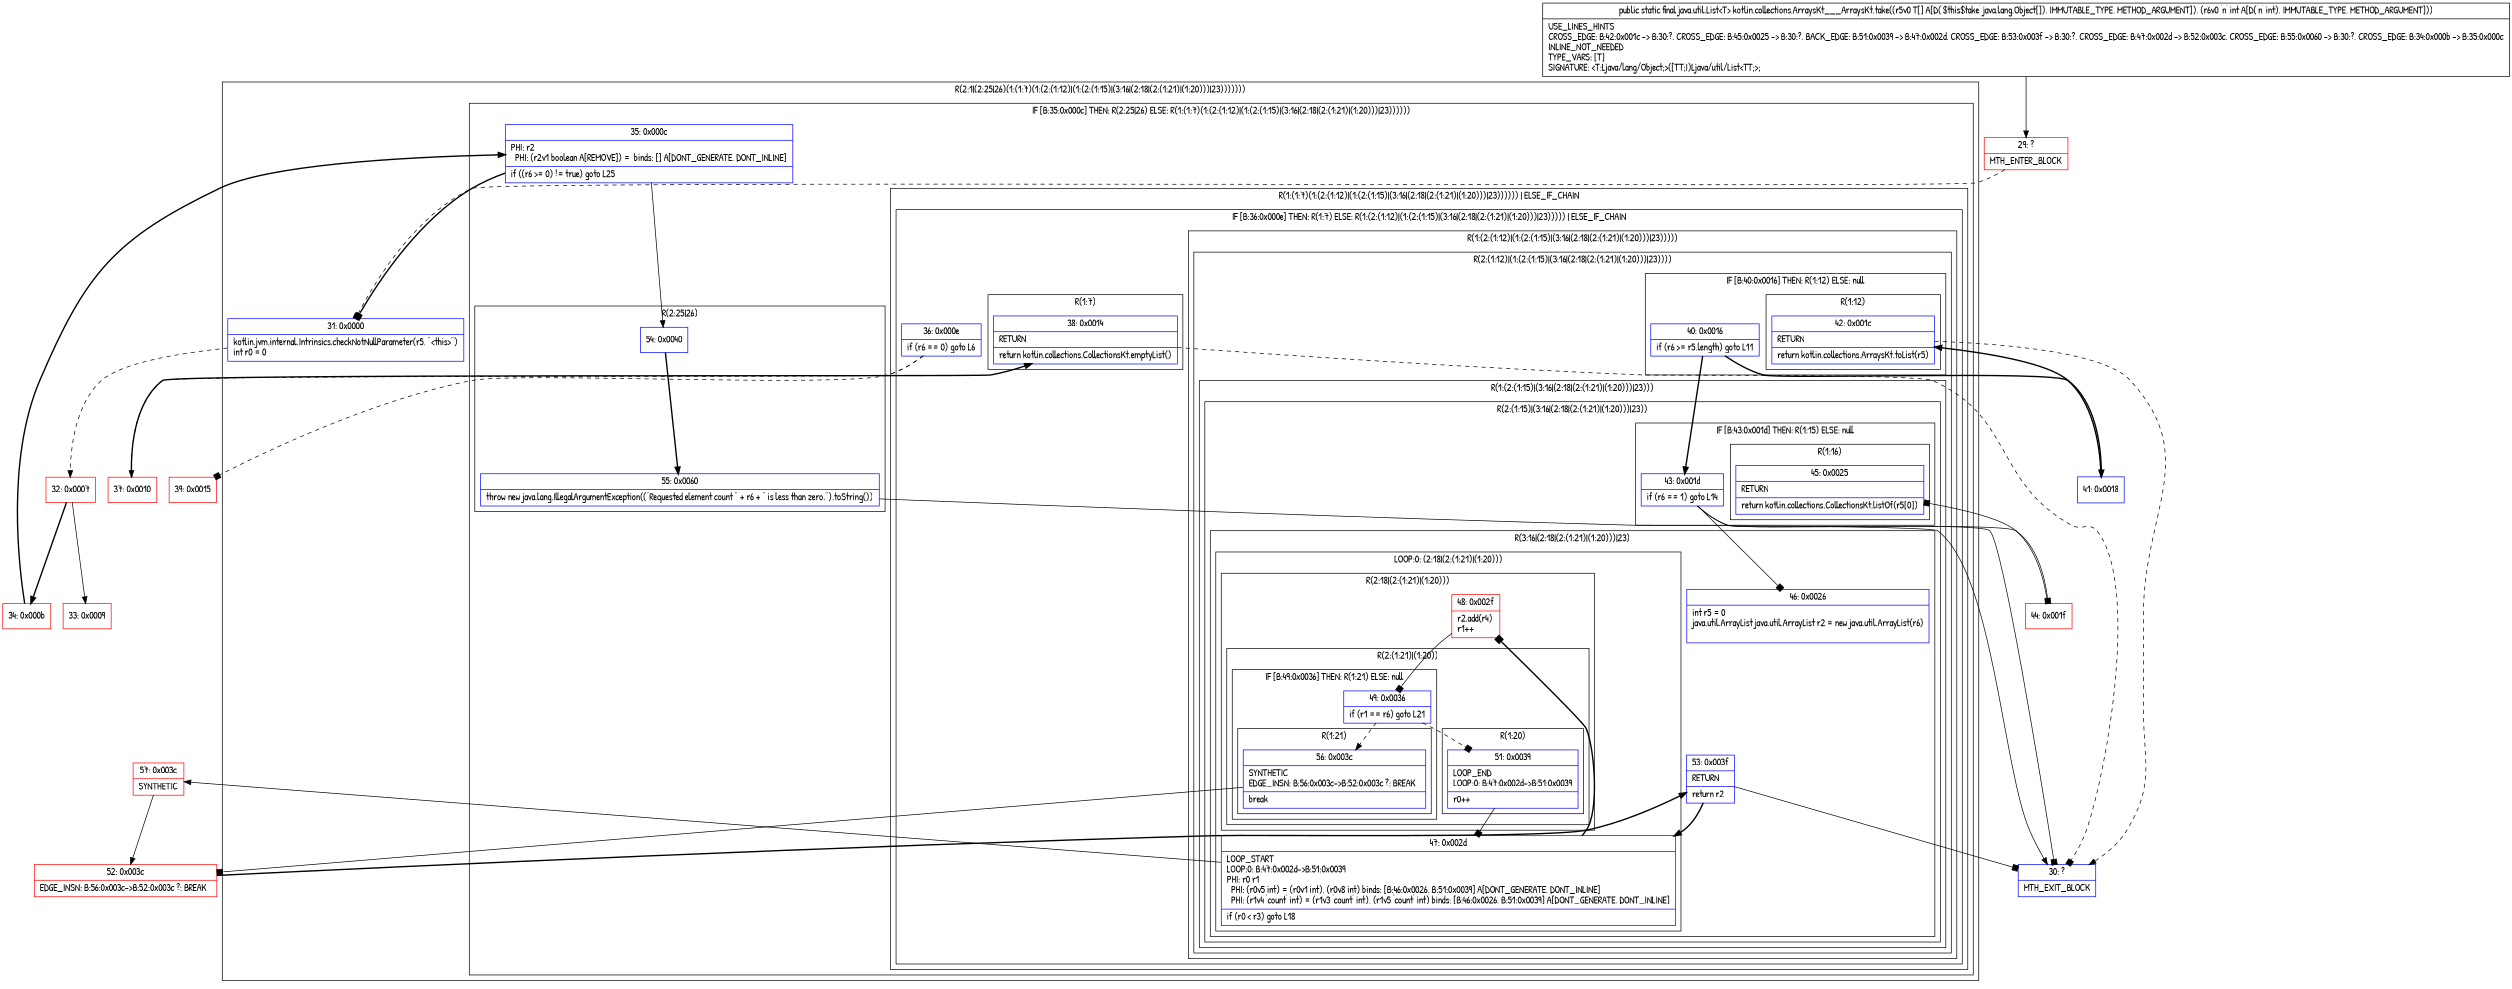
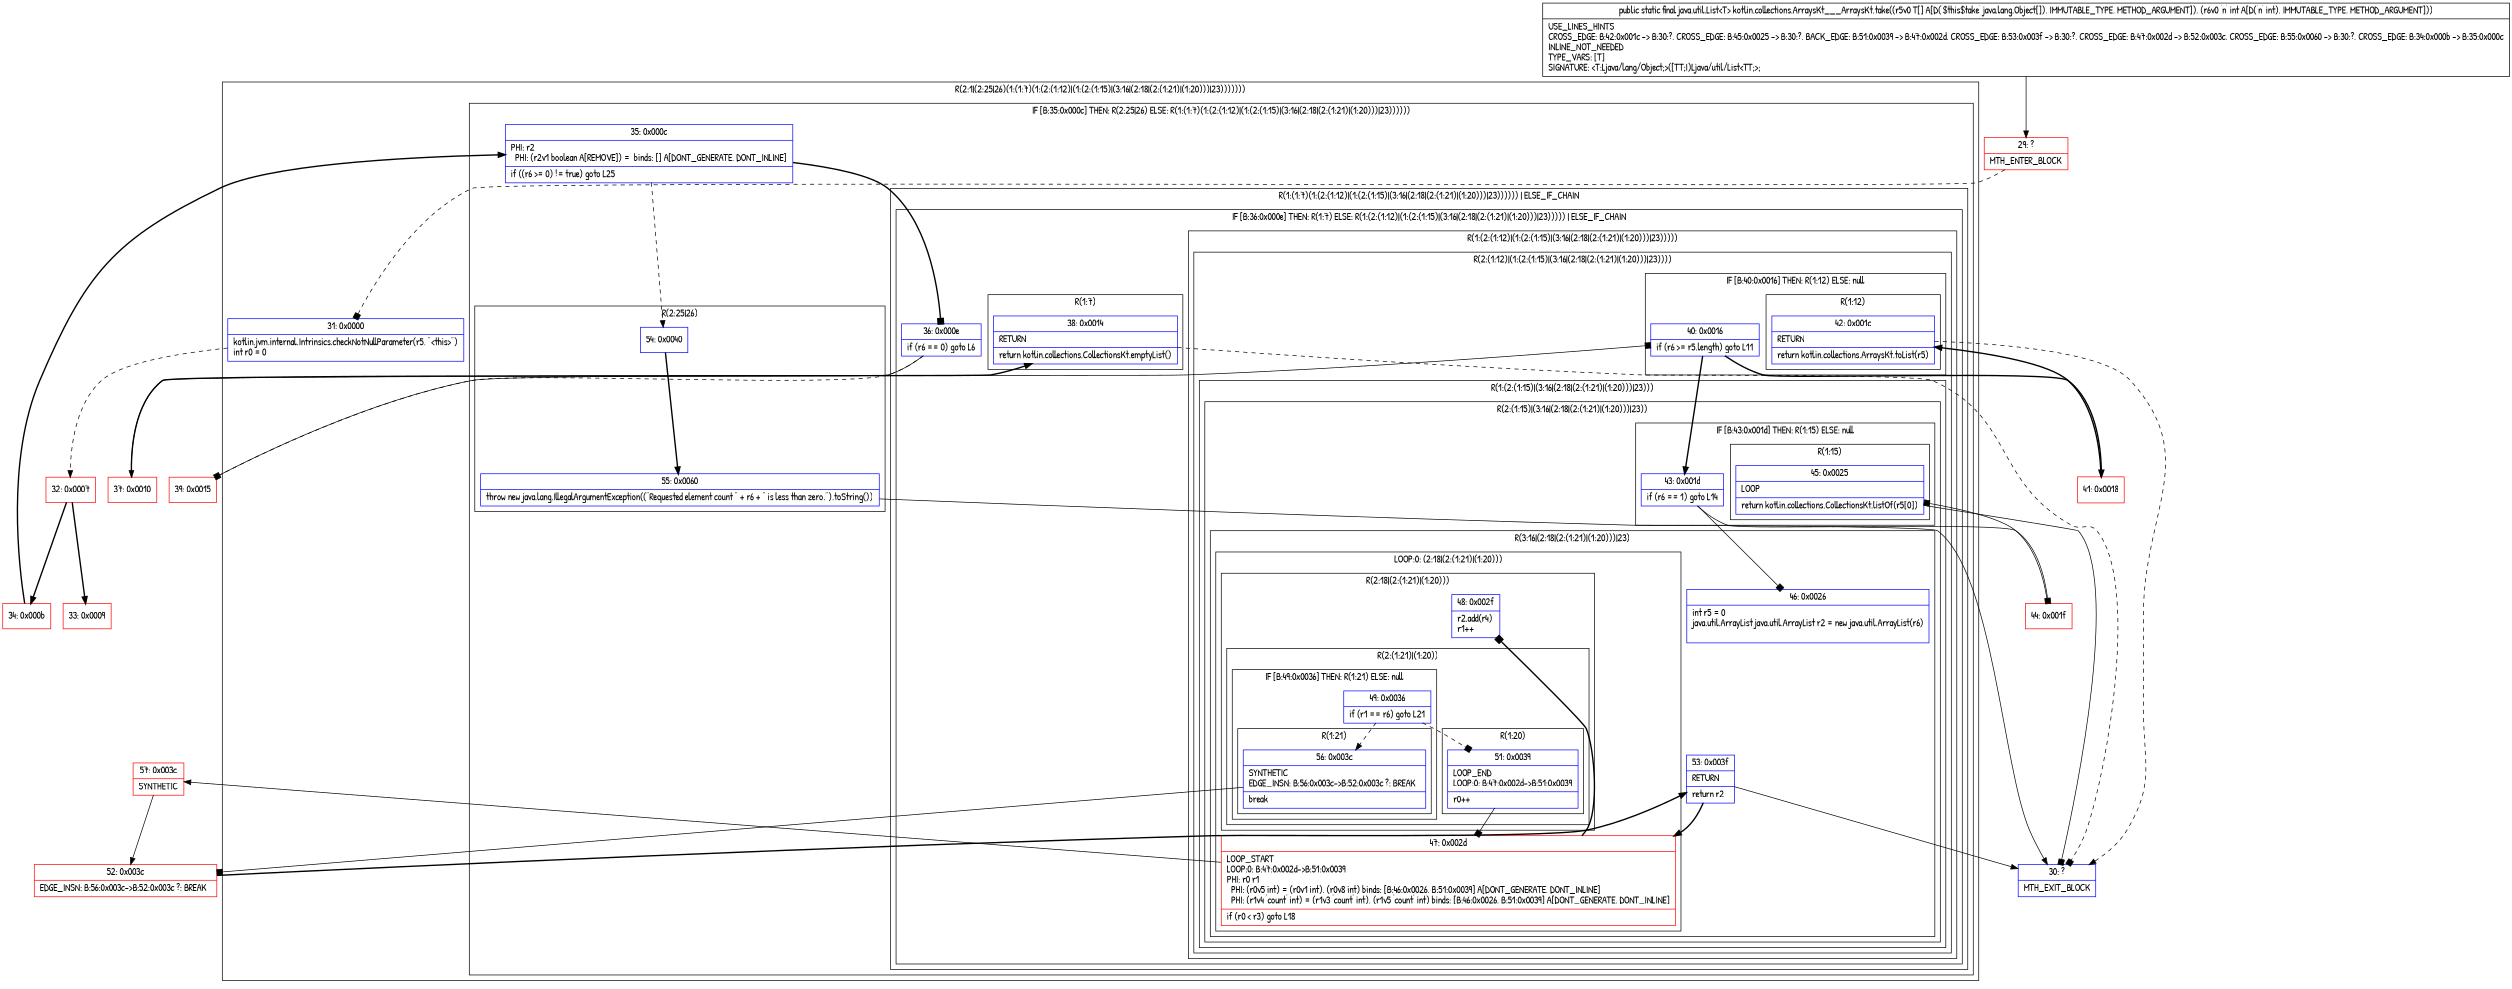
(421, 230) -> (903, 204)
(657, 252) -> (657, 252)
none -> (1029, 375)
(496, 377) -> (496, 377)
(1830, 452) -> (1830, 452)
(1755, 489) -> (1751, 489)
(2101, 490) -> (2101, 490)
(1996, 547) -> (2096, 616)
(78, 549) -> (78, 549)
(1476, 616) -> (1476, 616)
(1425, 658) -> none
(1873, 827) -> (1873, 827)
(1448, 881) -> (1448, 881)
